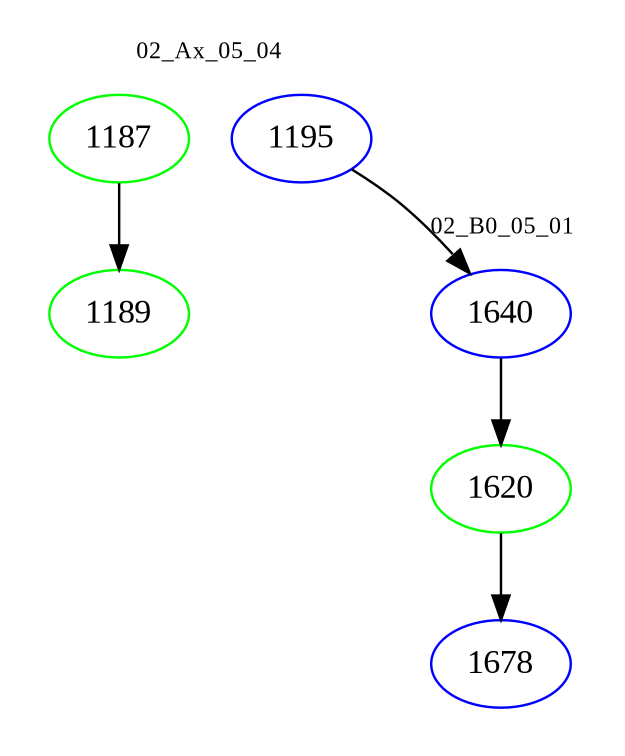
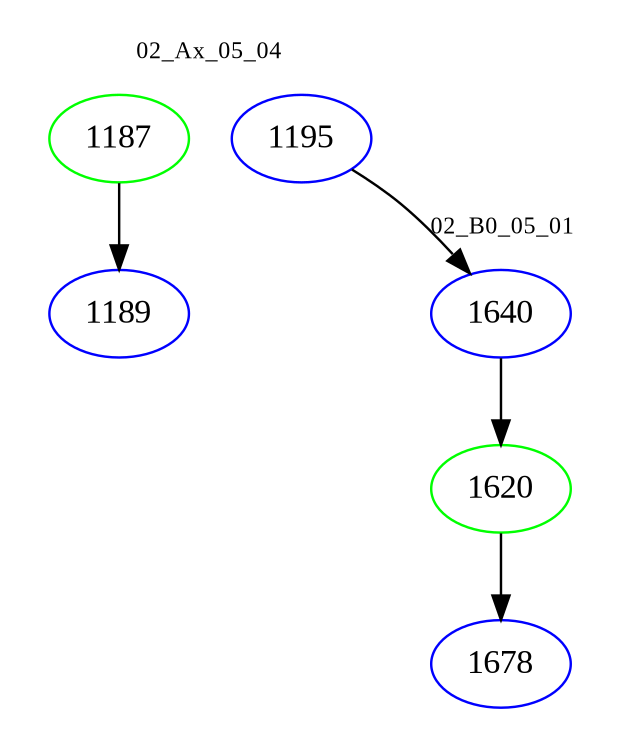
(119, 314) -> (119, 314)
